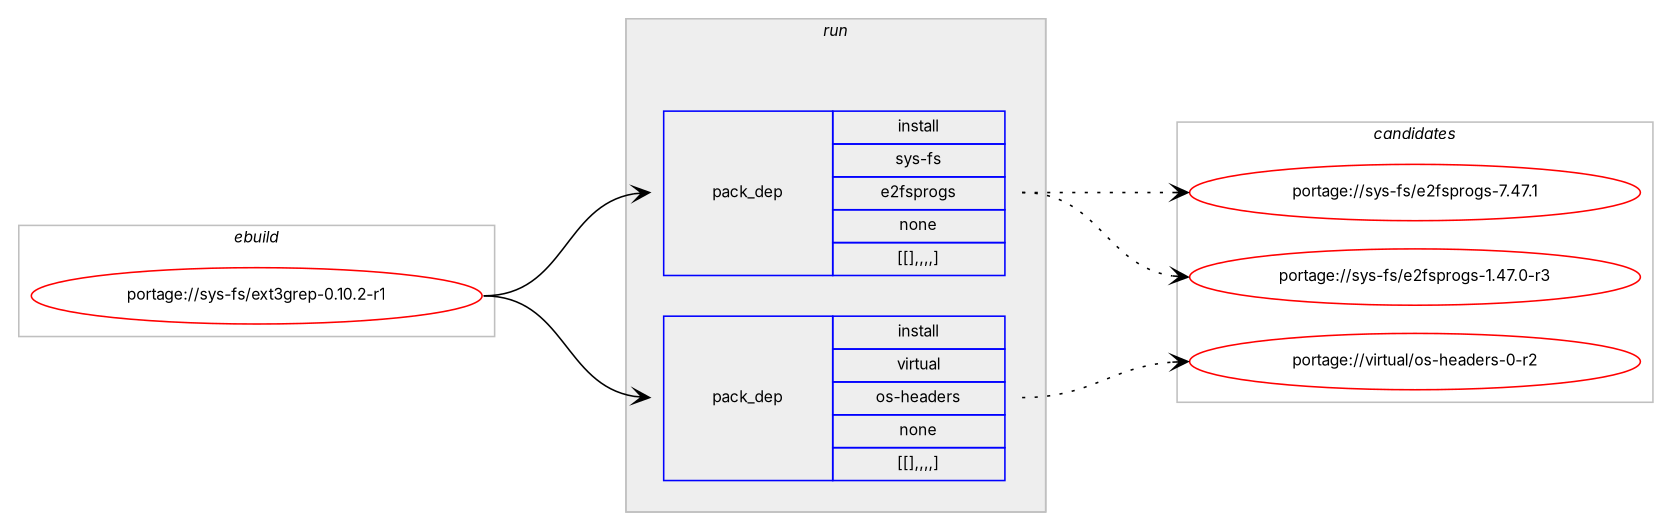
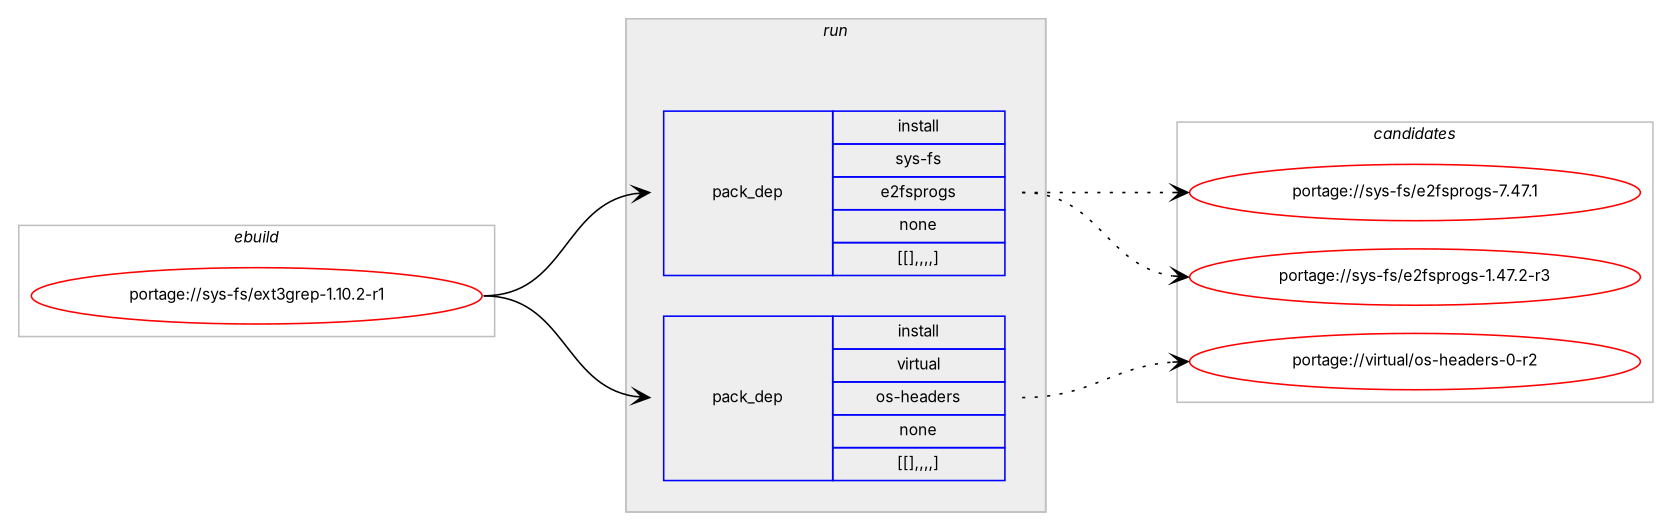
(1415, 277) -> (1415, 277)
(257, 296) -> (257, 296)
